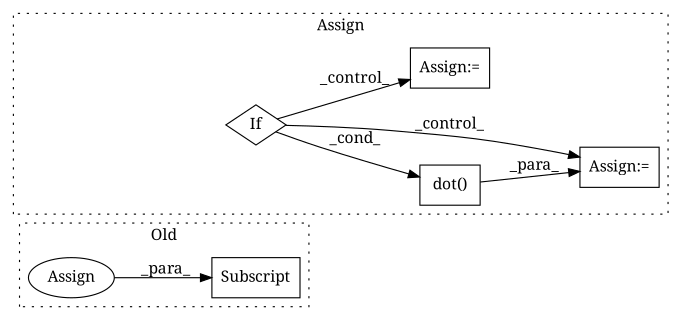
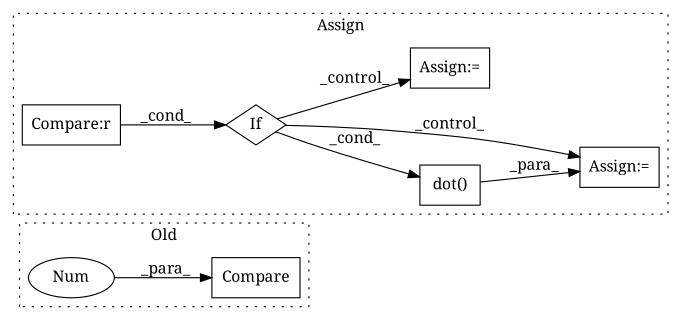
none -> (71, 125)
(71, 278) -> (71, 278)
(256, 278) -> (256, 278)
